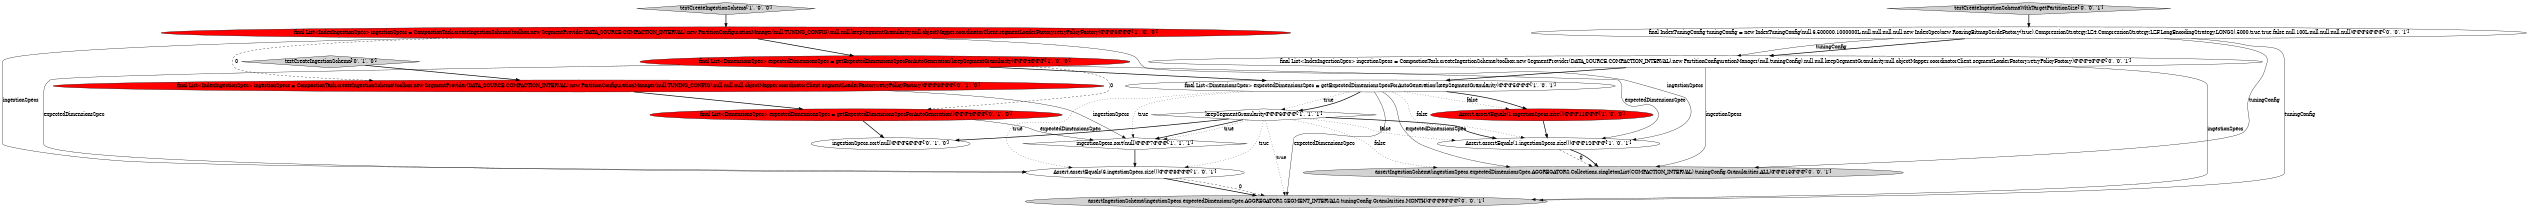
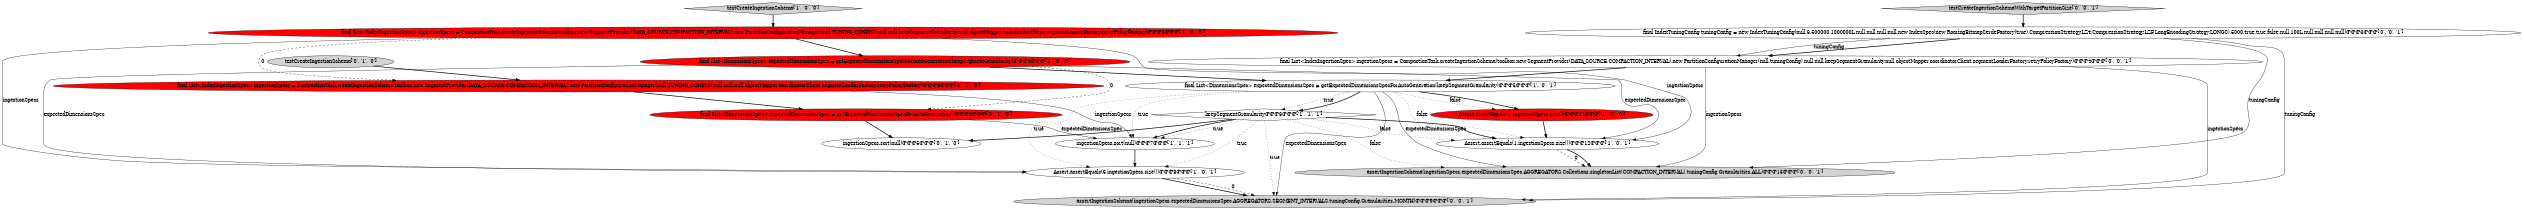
(331, 62) -> (331, 62)
(1135, 144) -> (1135, 144)
